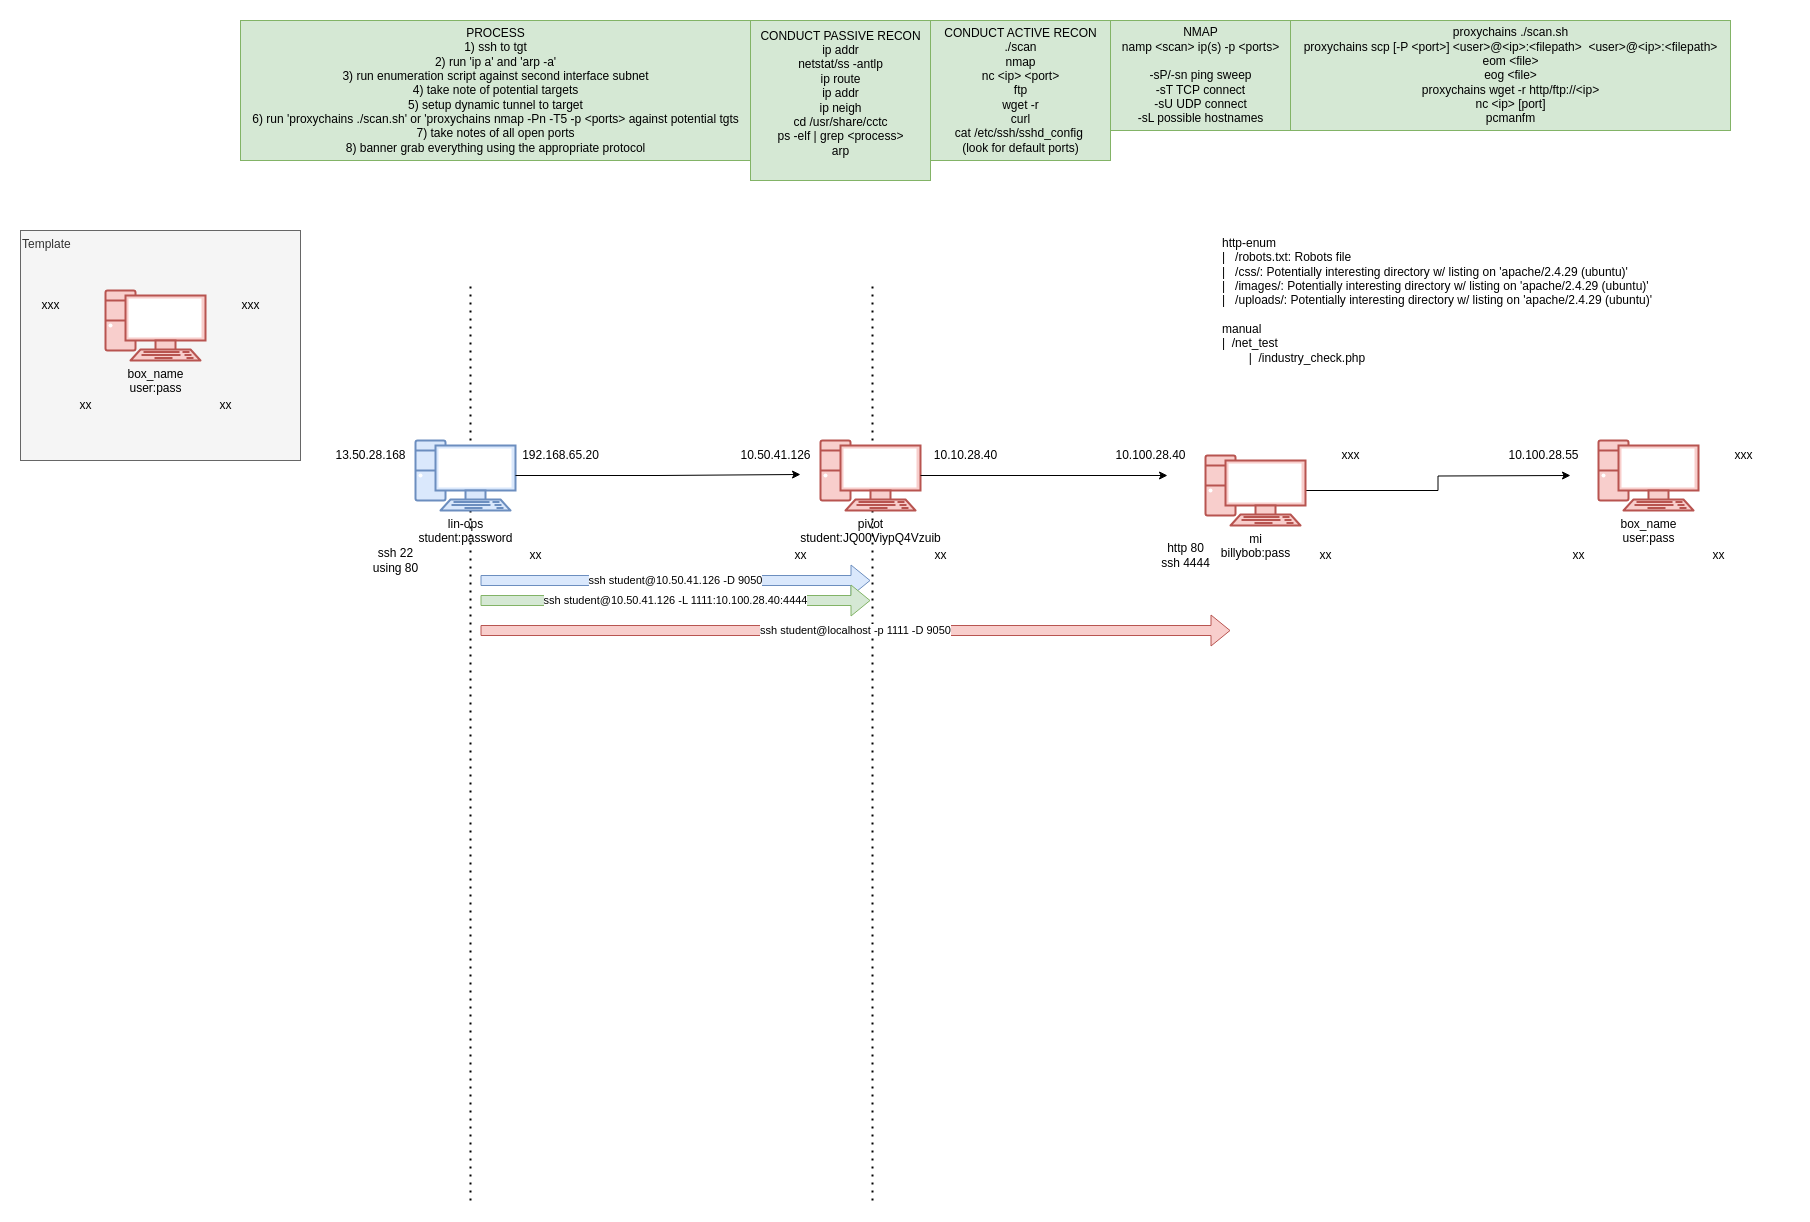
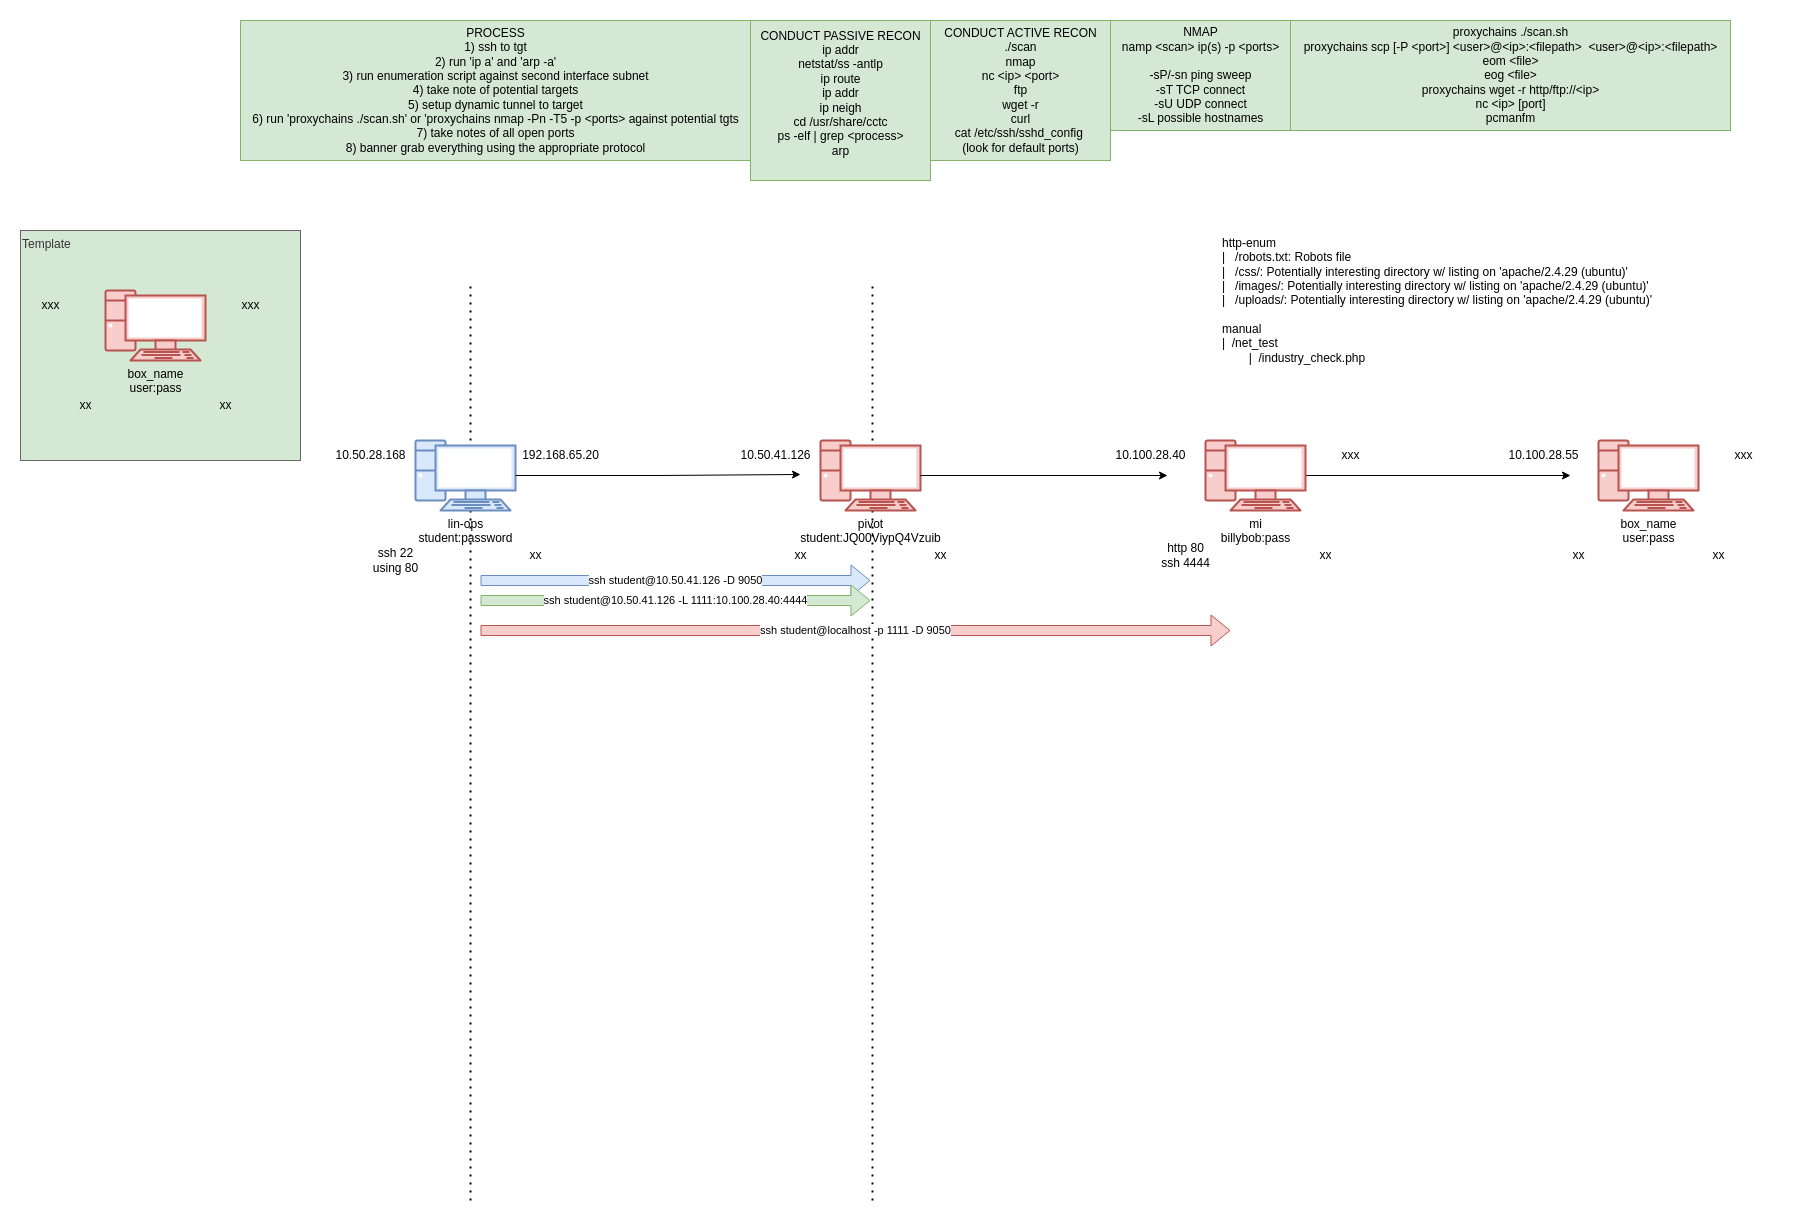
(48, 245) -> (48, 245)
(371, 456) -> (371, 456)
(966, 456) -> none
(1256, 491) -> (1256, 476)
